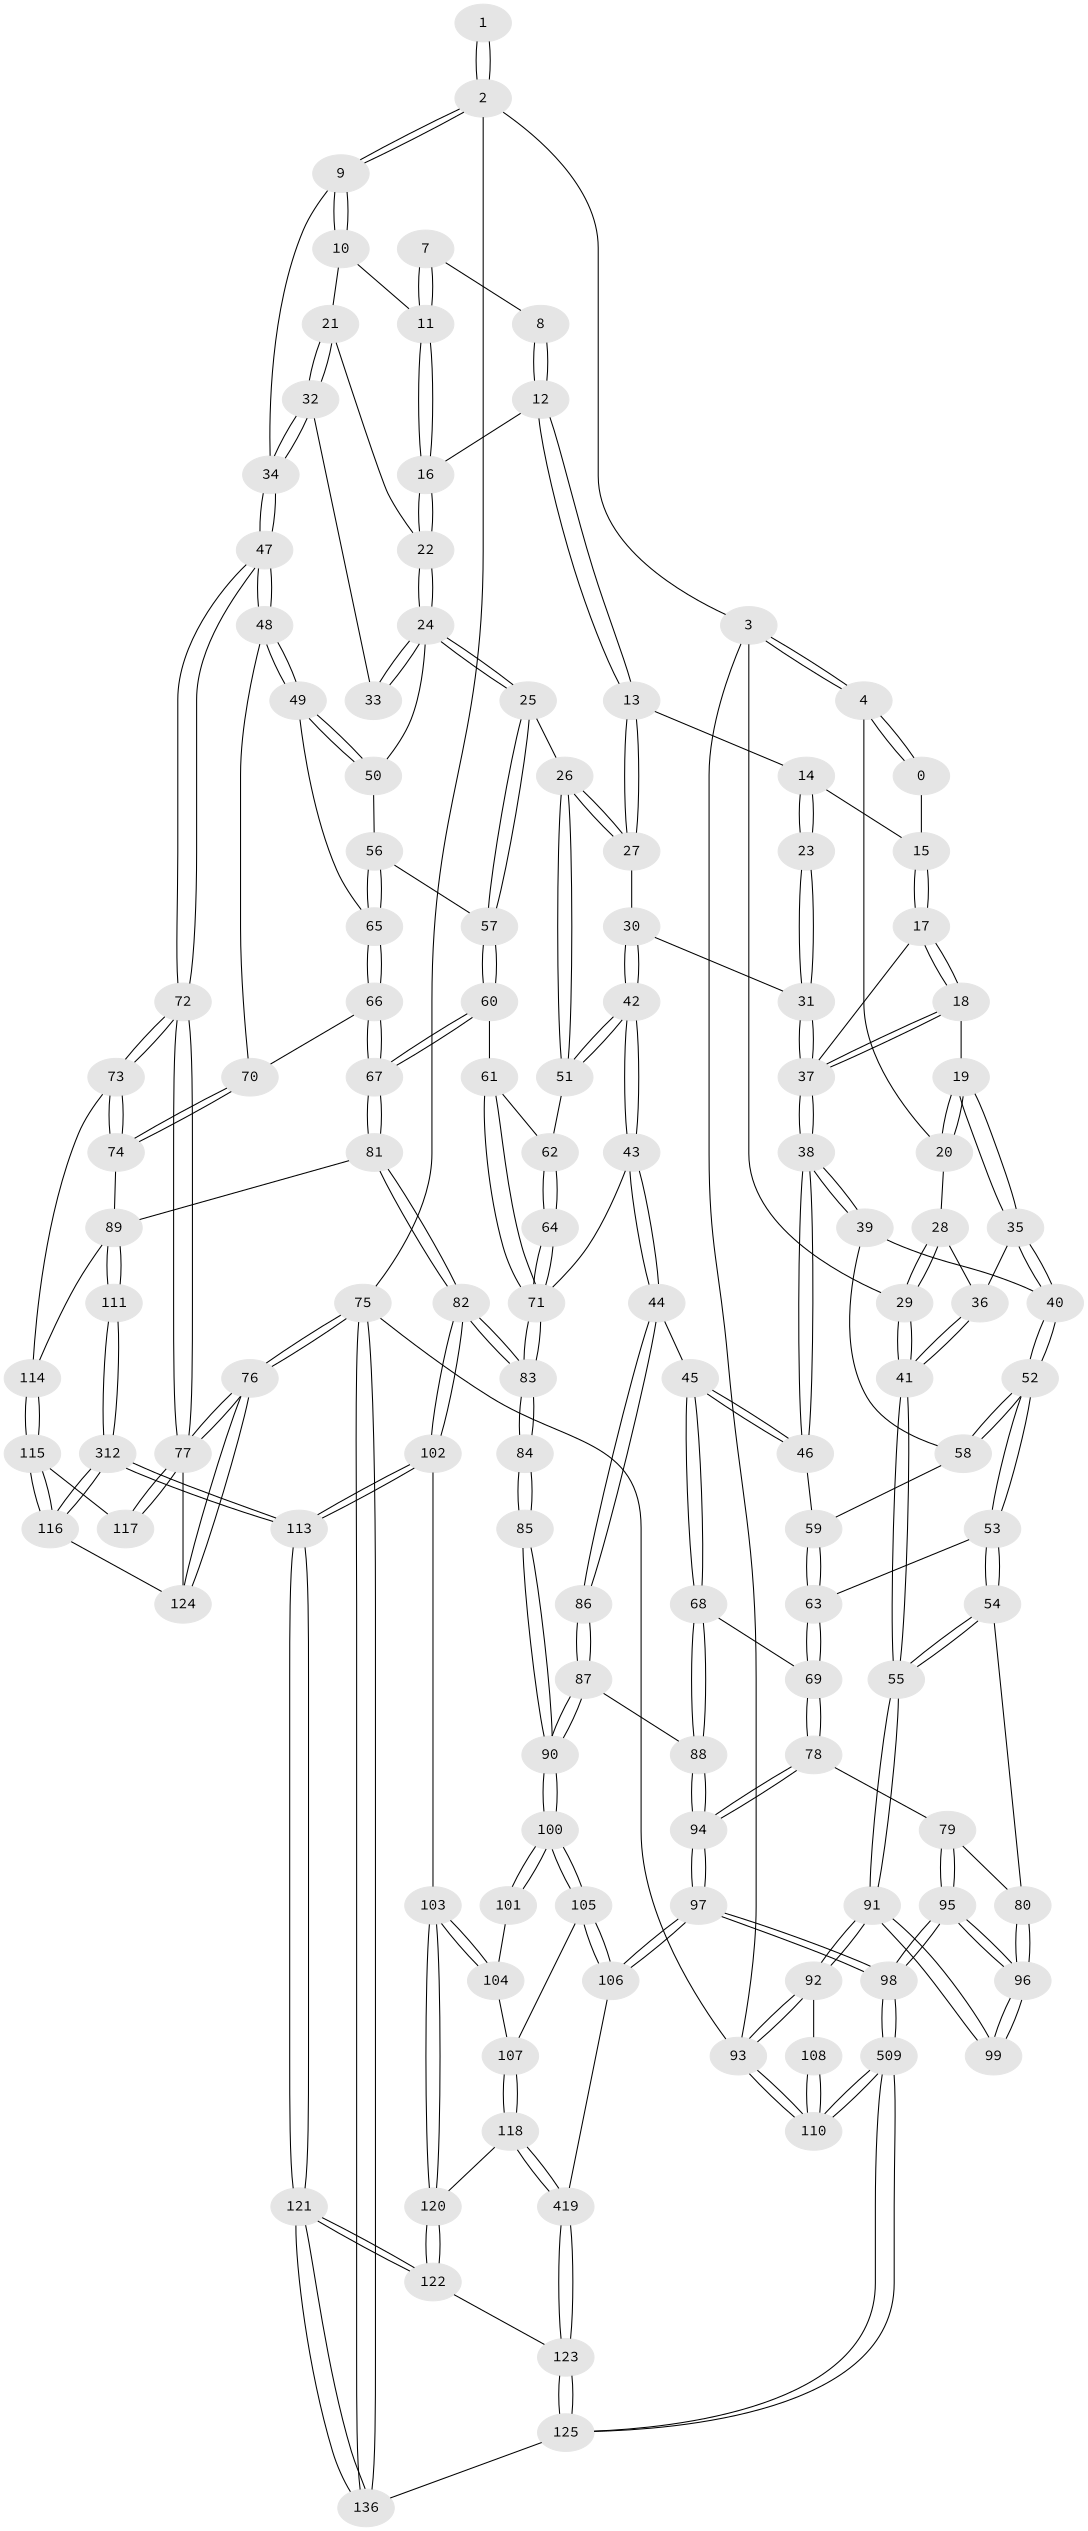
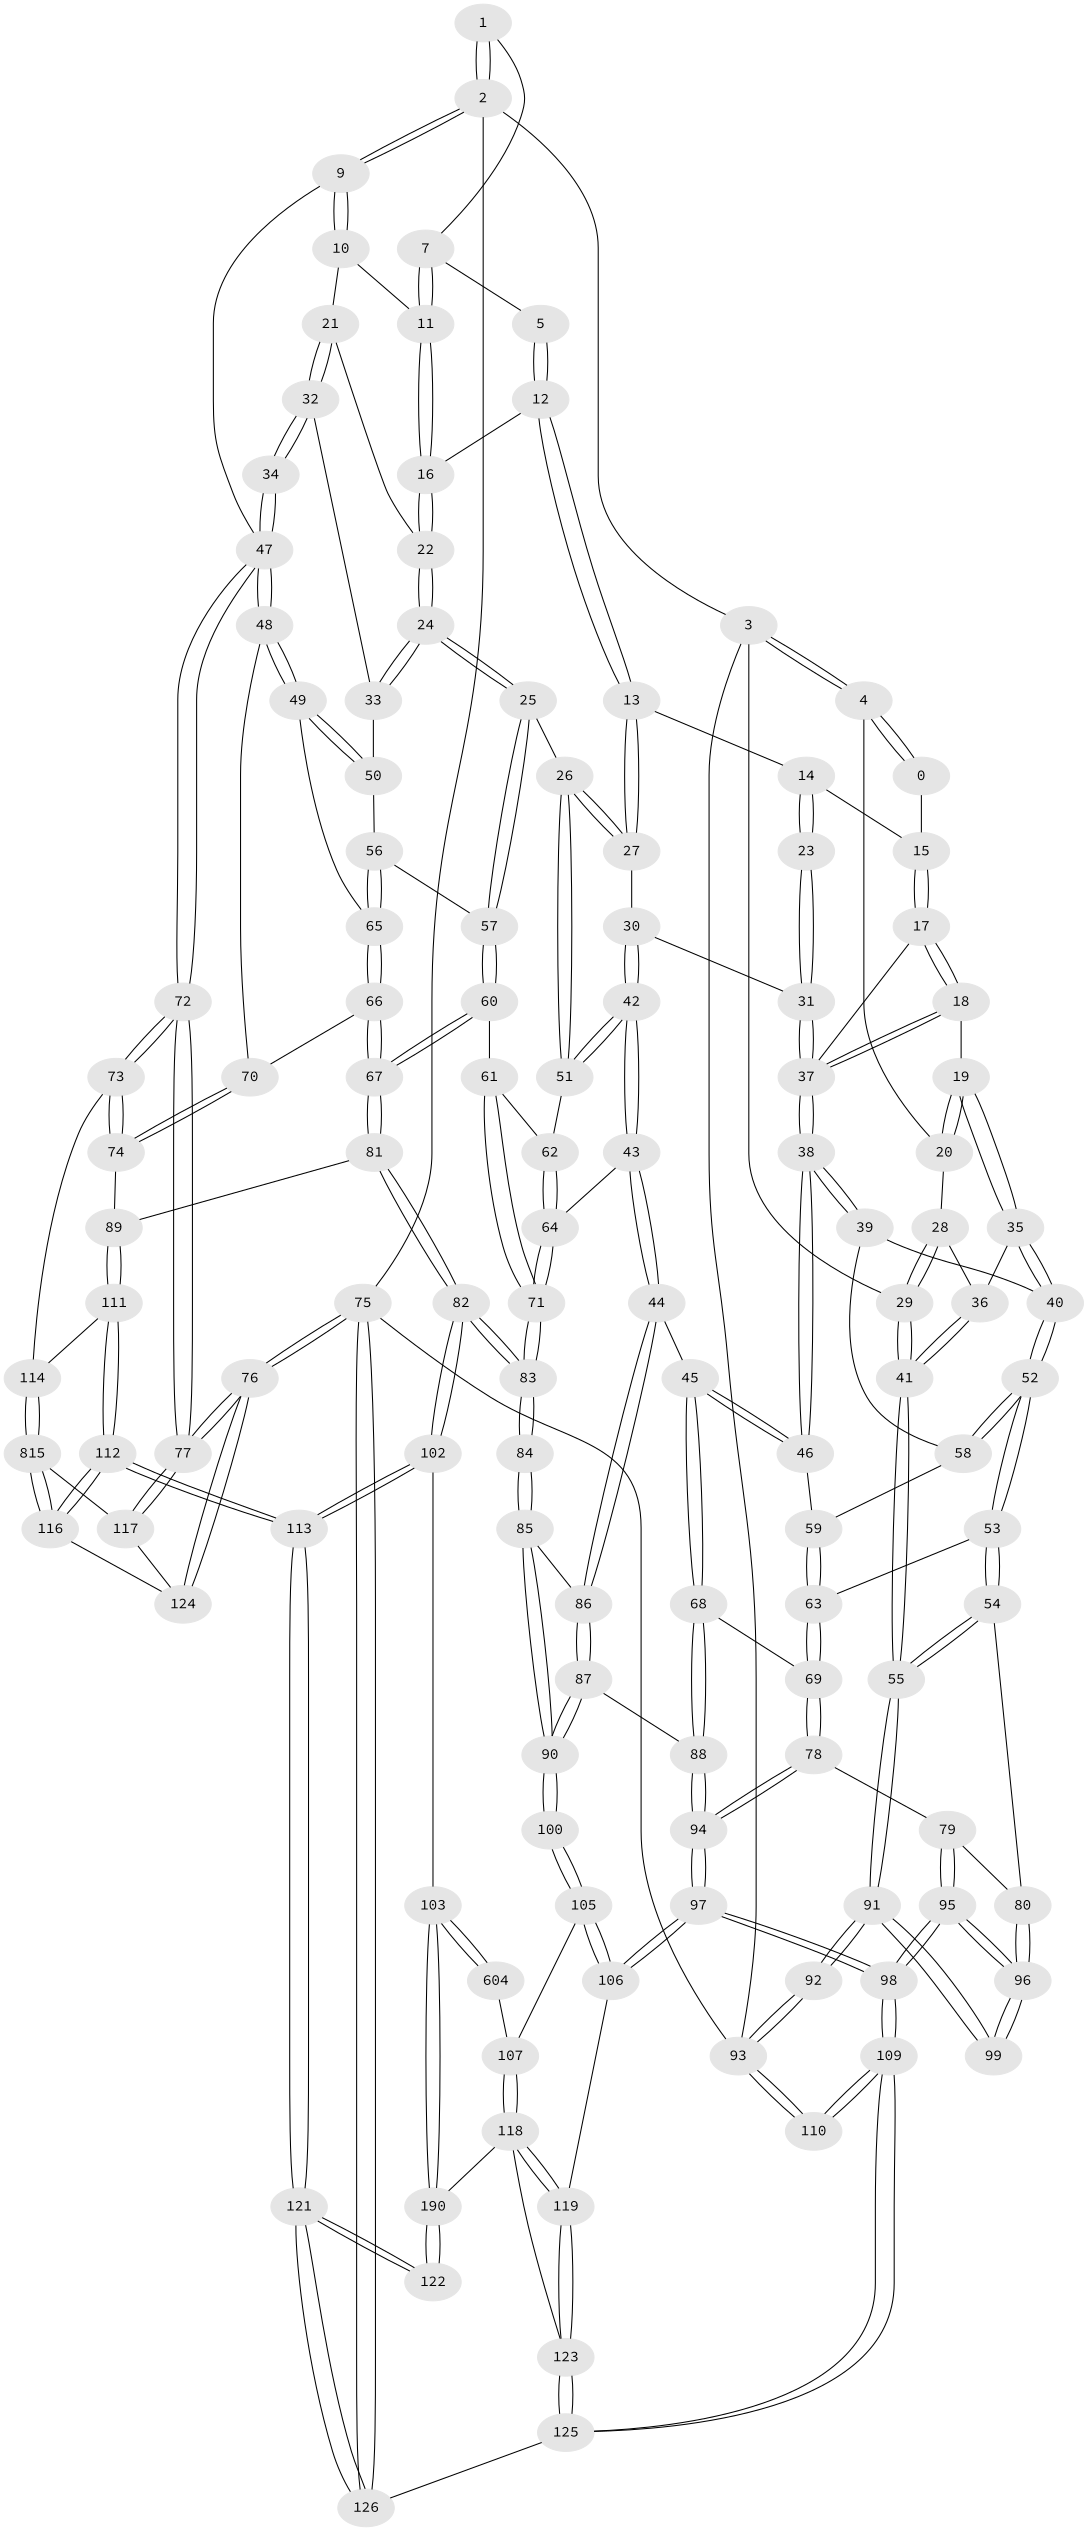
none -> (510, 143)
(279, 318) -> (213, 342)
(541, 324) -> (541, 324)
(416, 705) -> (373, 738)
(596, 1233) -> (591, 1190)
(67, 1301) -> (73, 1341)
(32, 1454) -> (32, 1454)
(108, 1454) -> (108, 1454)
(183, 1529) -> (154, 1567)
none -> (554, 1567)
(508, 1906) -> none
(496, 1981) -> (496, 1981)
(814, 2056) -> none
(889, 2056) -> (889, 2056)
(433, 2207) -> (433, 2207)
(566, 2207) -> (566, 2207)
(499, 2320) -> (533, 2245)
(366, 2508) -> (366, 2508)
